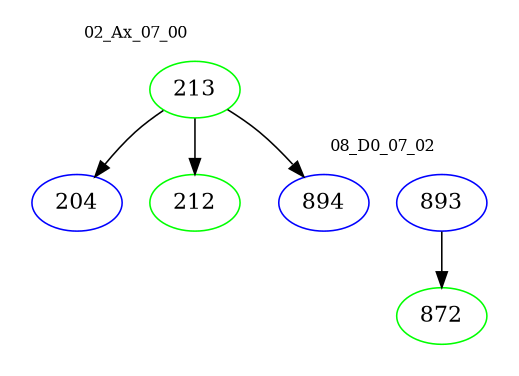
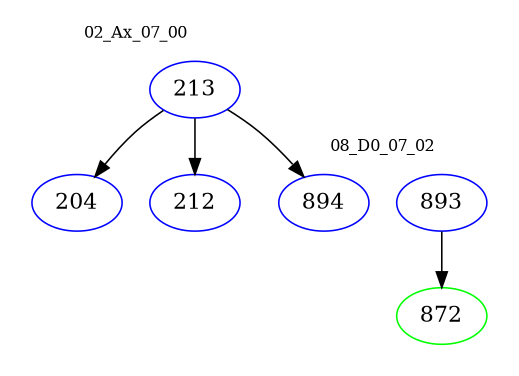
(195, 90) -> (195, 90)
(195, 203) -> (195, 203)
